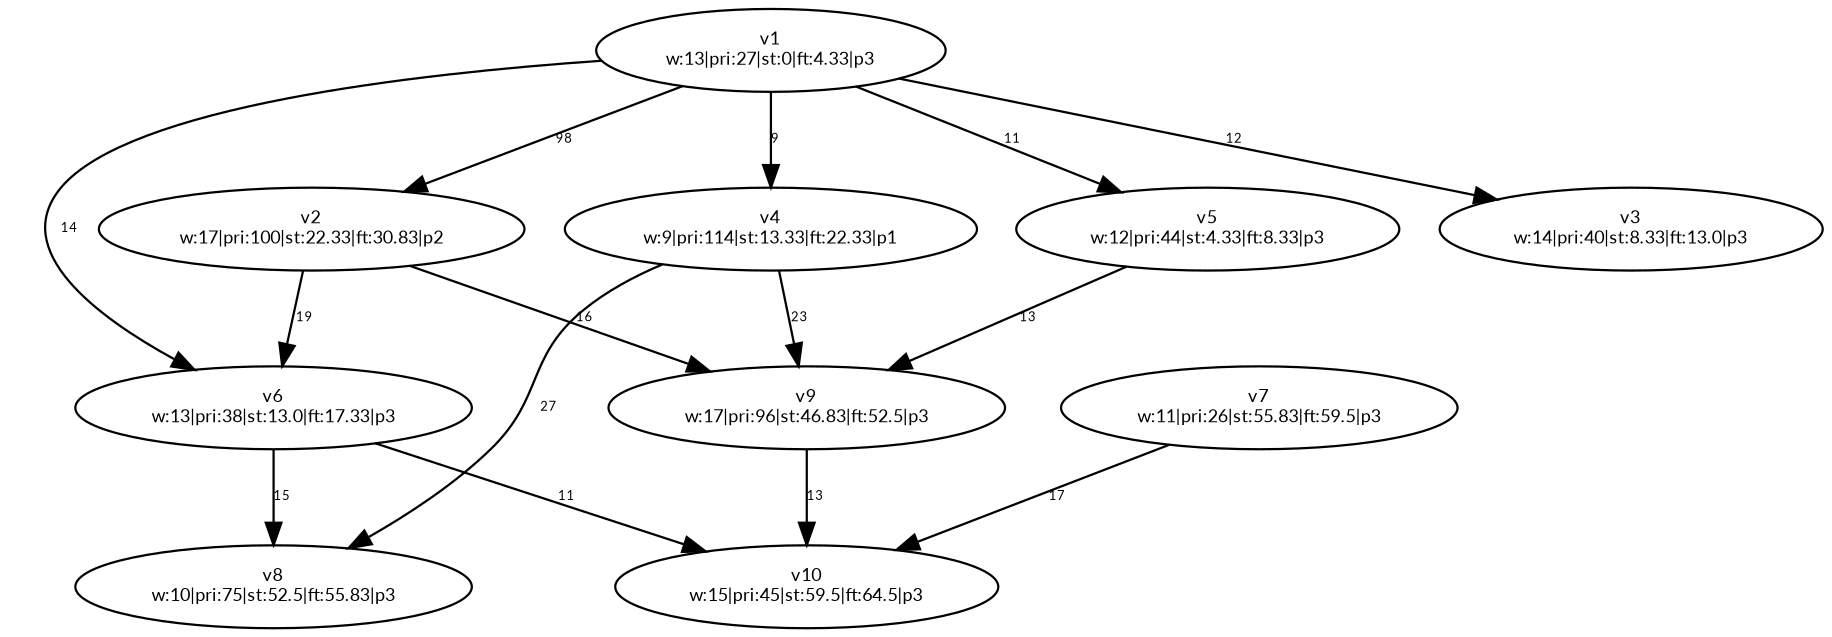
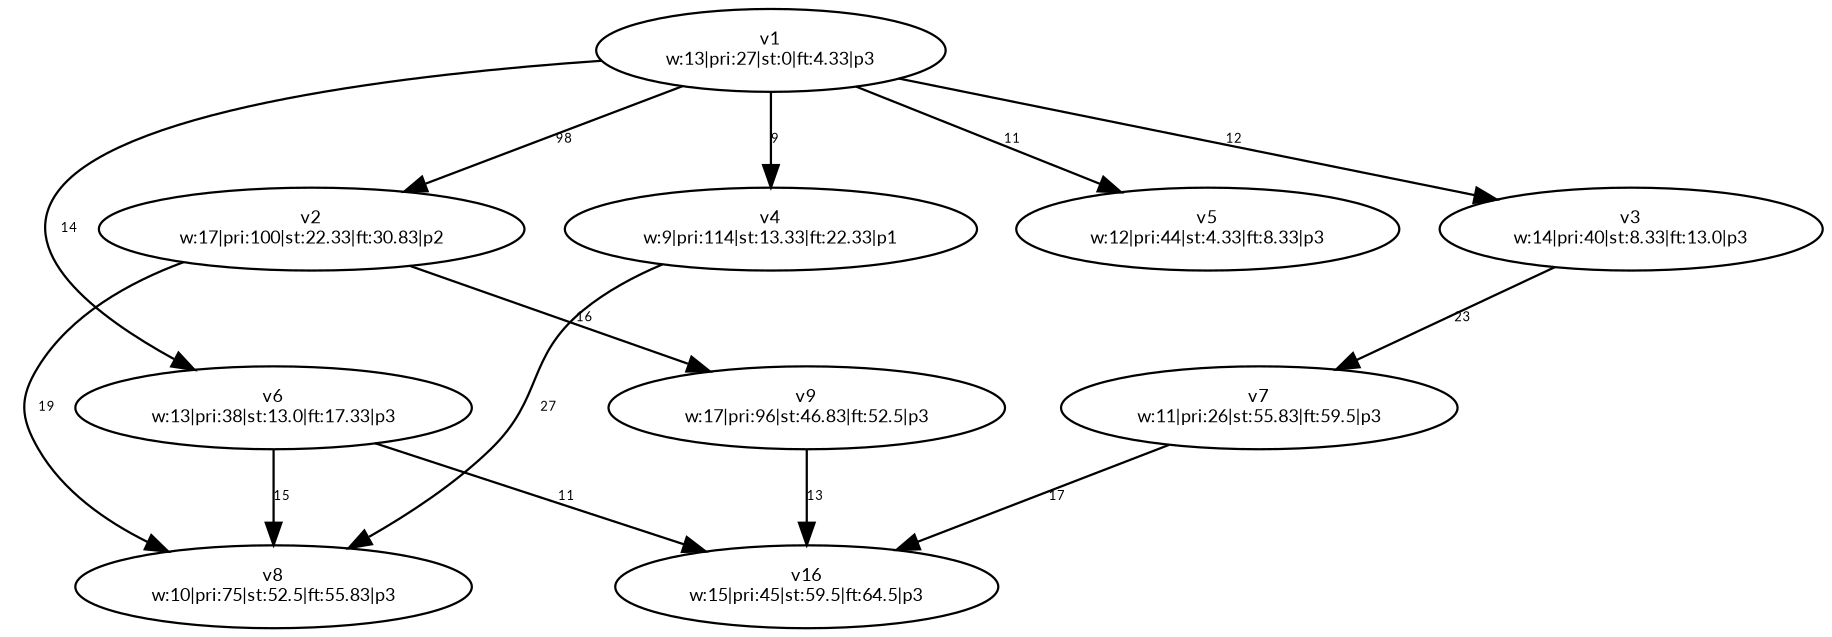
(295, 307) -> (27, 390)
(787, 307) -> none
(1018, 314) -> none
none -> (1456, 314)
(807, 587) -> (807, 587)
